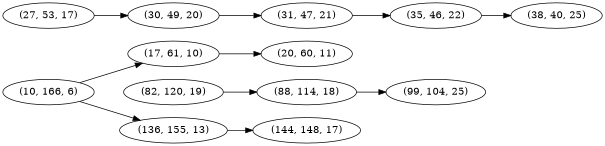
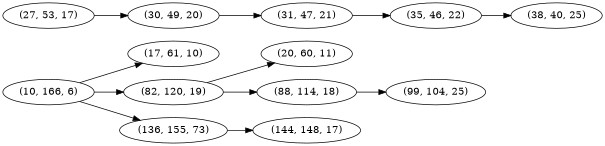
(236, 54) -> (237, 74)
none -> (105, 92)
(173, 130) -> (173, 130)
